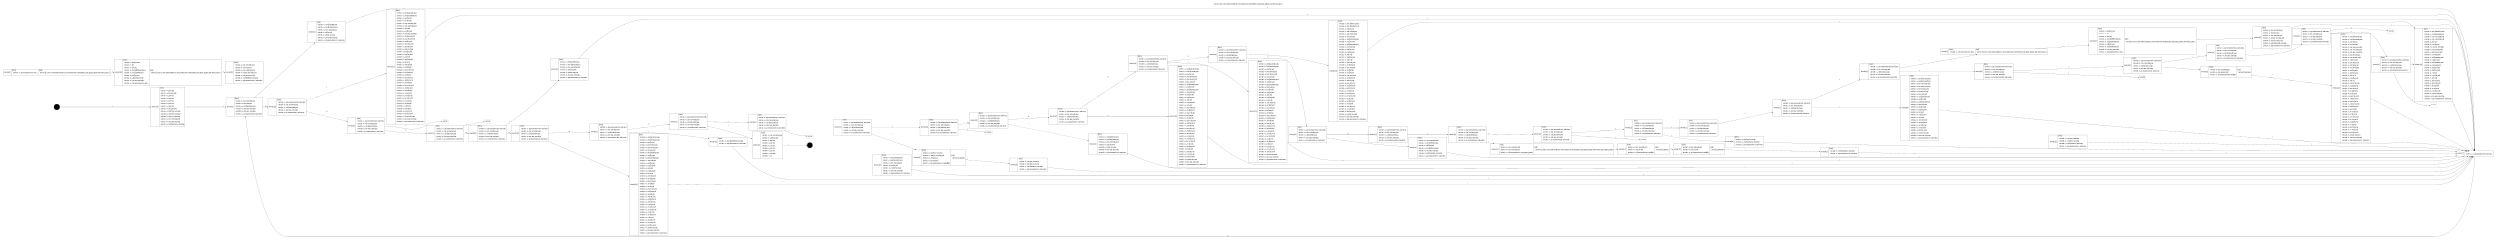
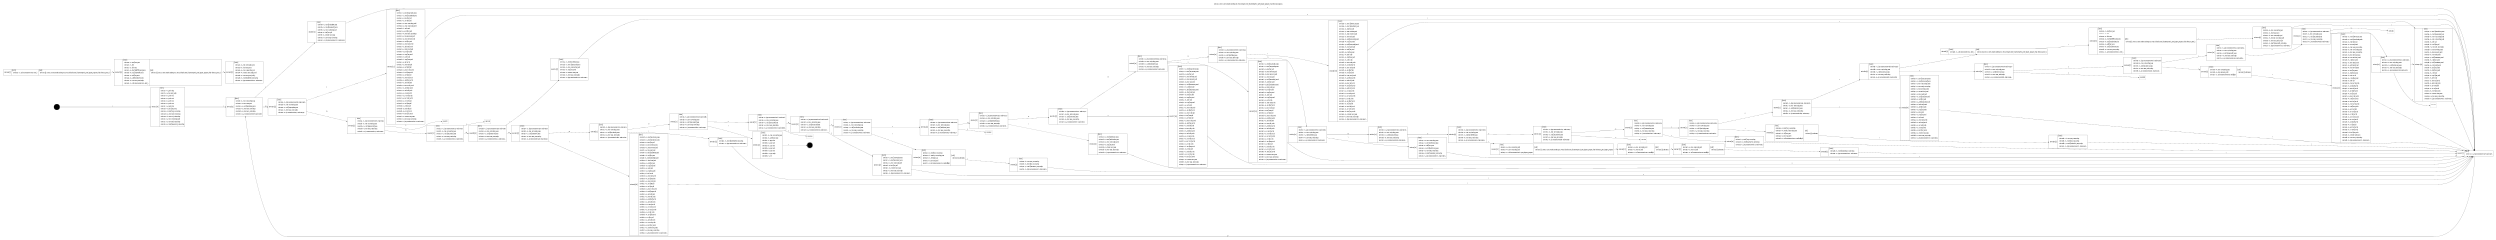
none -> (810, 124)
none -> (1792, 133)
